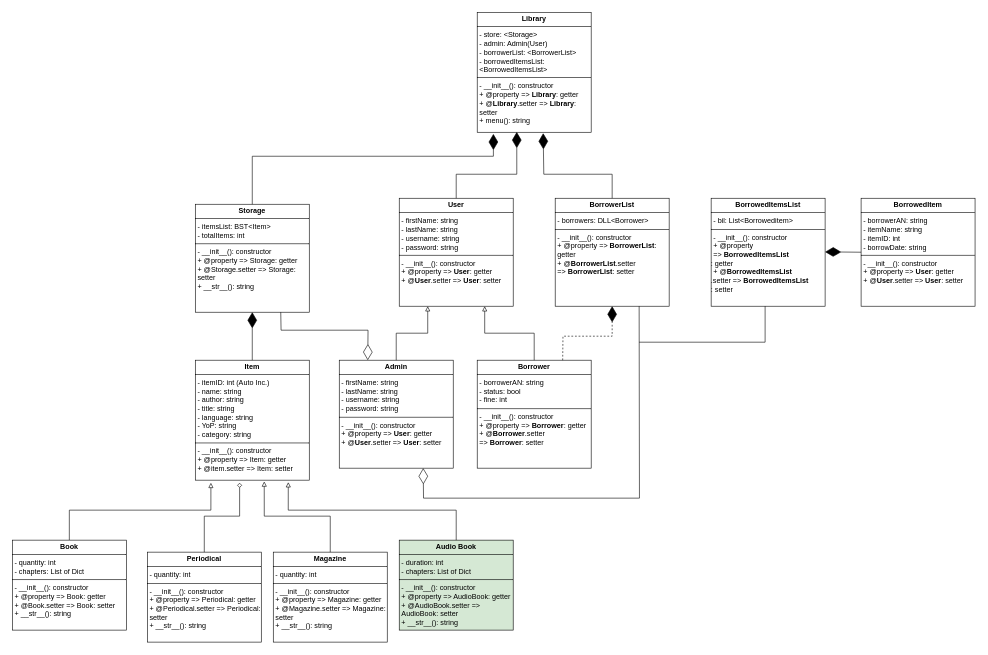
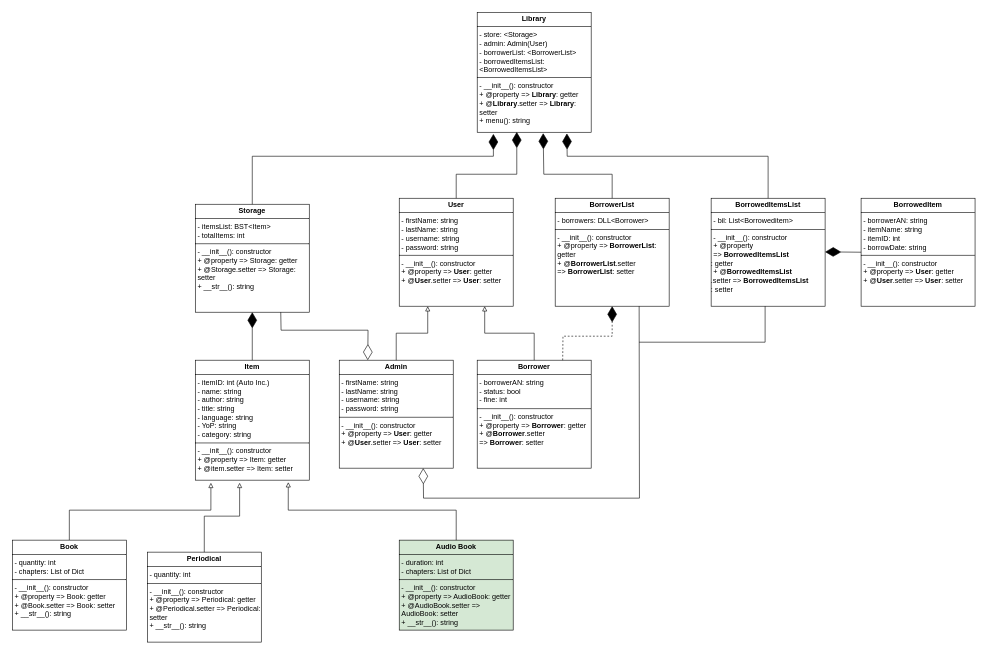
none -> (567, 154)
(240, 489) -> (240, 489)
(301, 516) -> none
(330, 597) -> none
